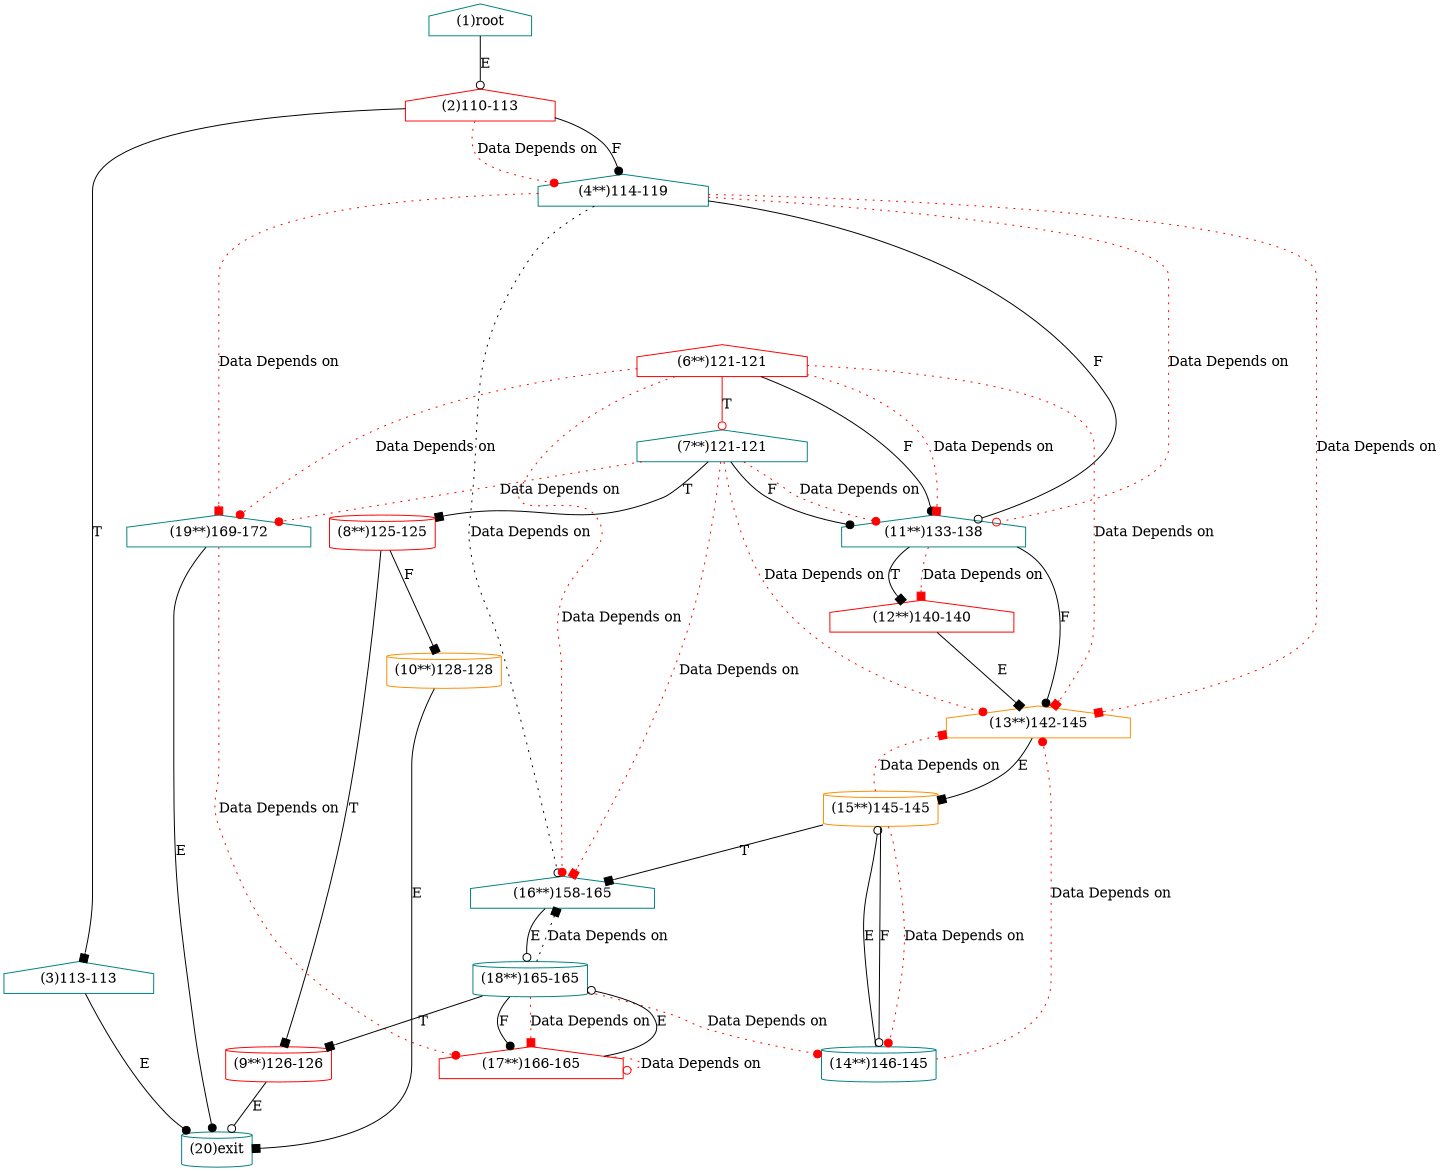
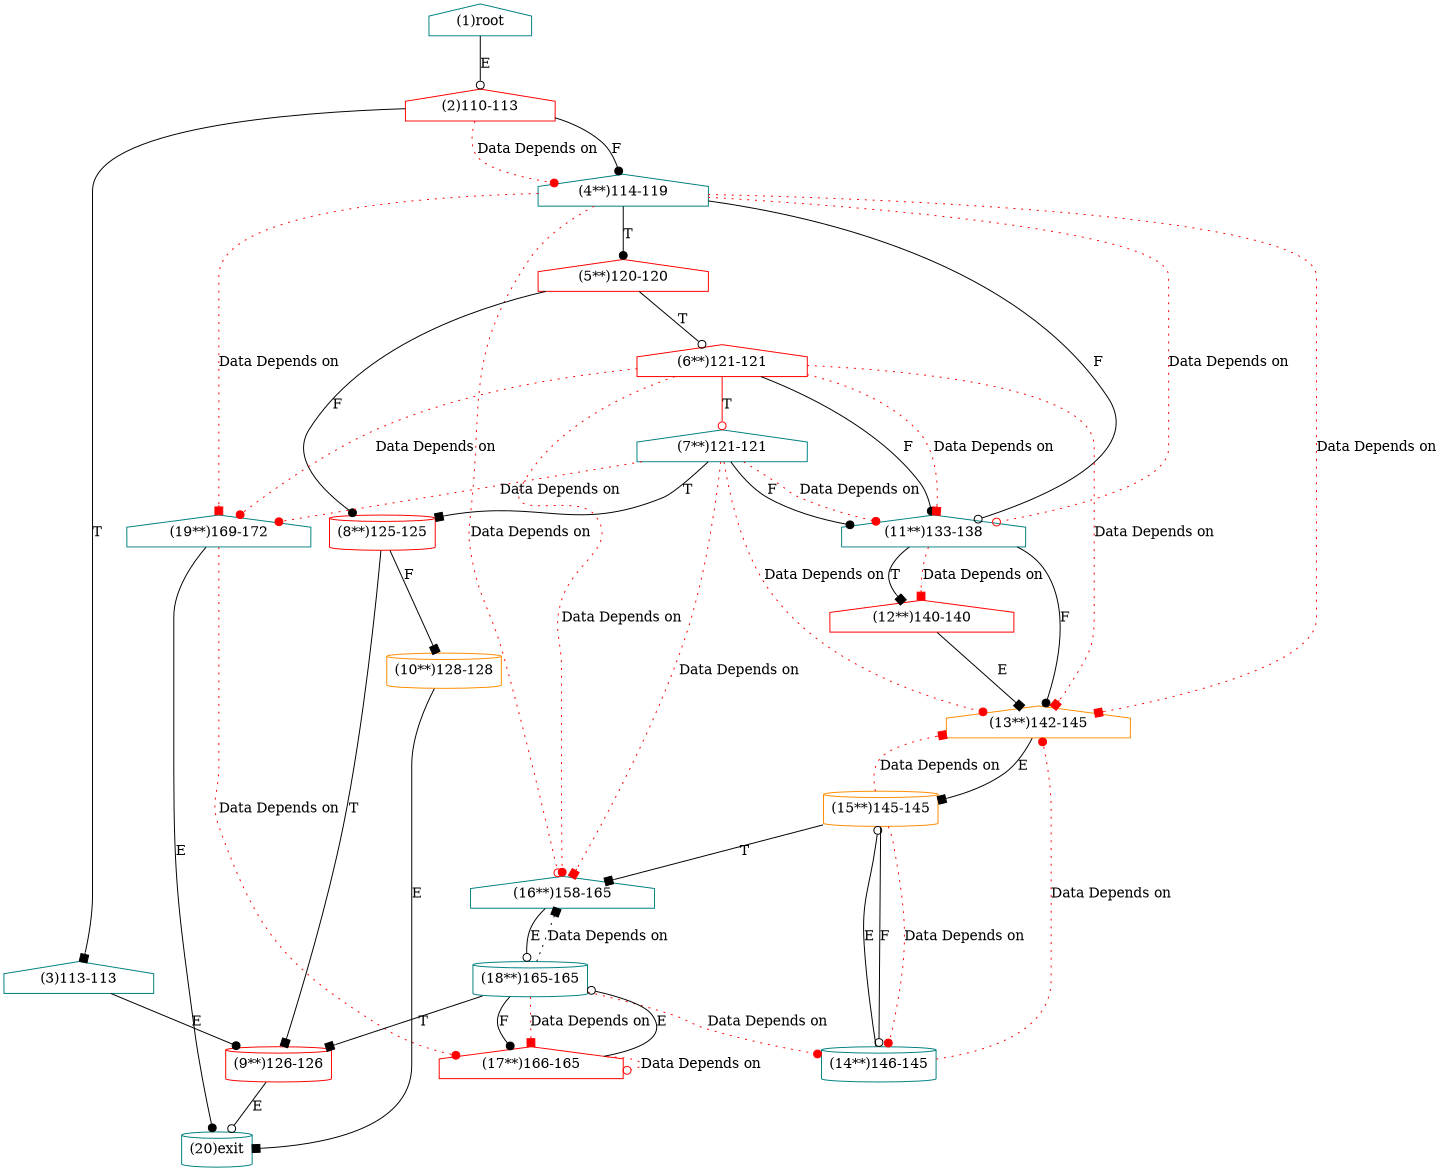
none -> (623, 277)
(470, 522) -> (470, 522)
(128, 1066) -> (172, 1019)
